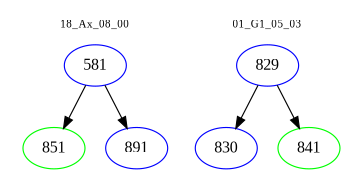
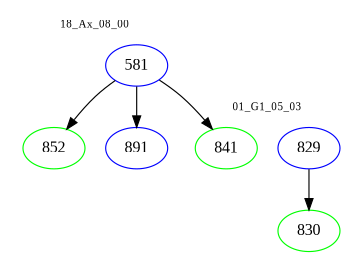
(286, 102) -> (193, 108)
(54, 148) -> (54, 148)
(226, 148) -> (309, 231)
